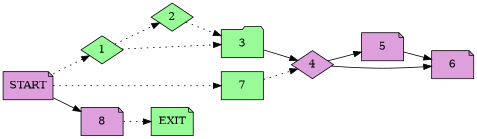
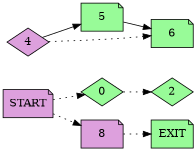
(242, 44) -> none
(383, 47) -> (102, 17)
(102, 50) -> (102, 92)
(453, 65) -> (172, 34)
(378, 68) -> (96, 40)
(242, 86) -> none
(64, 103) -> (63, 118)
